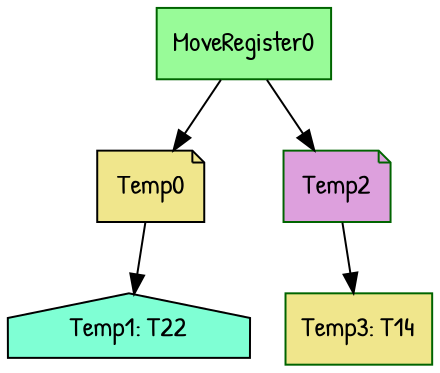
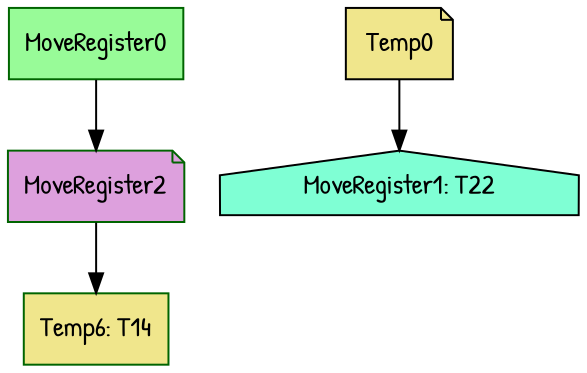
(203, 107) -> none
(337, 186) -> (96, 186)
(129, 329) -> (399, 186)
(359, 329) -> (96, 329)
